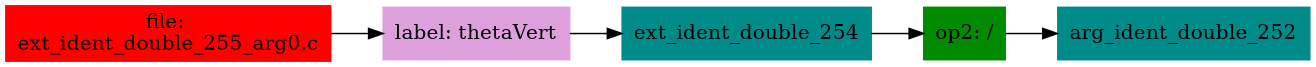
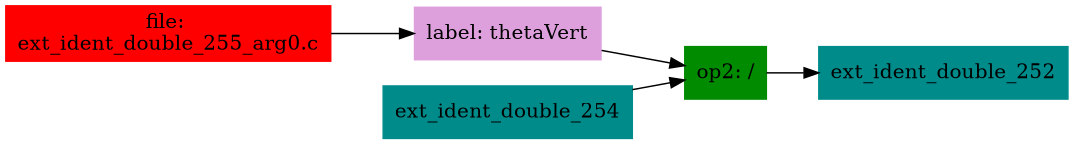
(588, 34) -> (636, 57)
(1184, 34) -> (943, 73)
